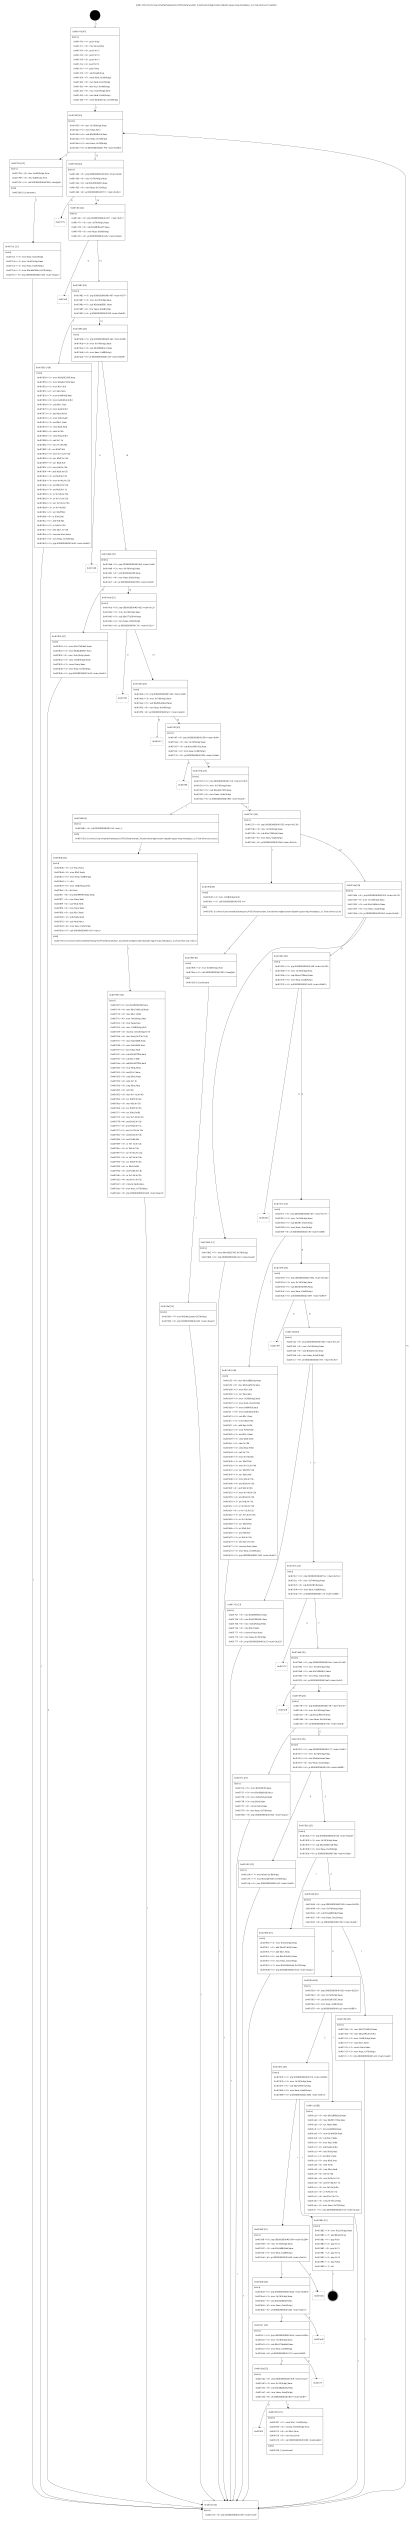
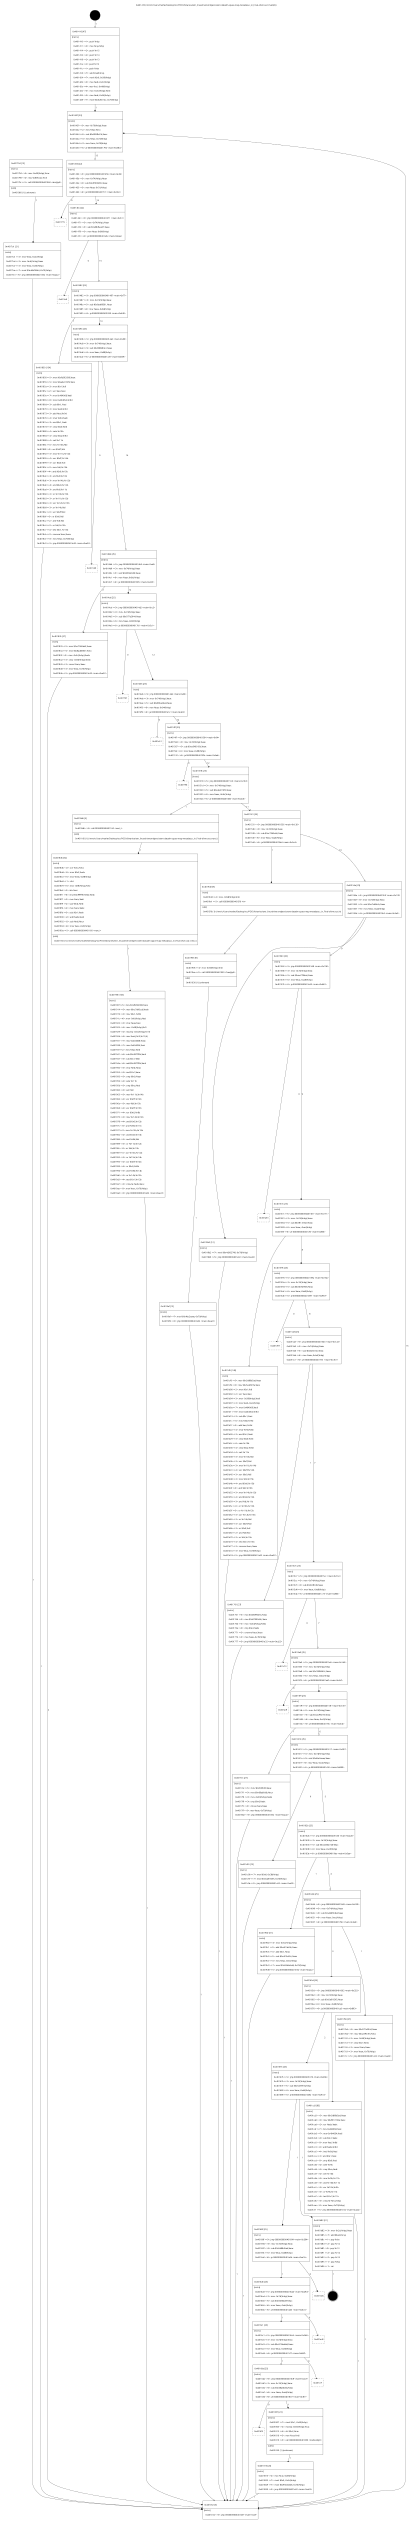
(65, 155) -> none
none -> (285, 2478)
